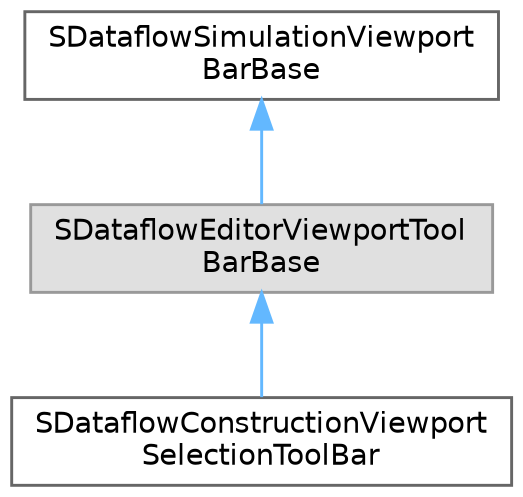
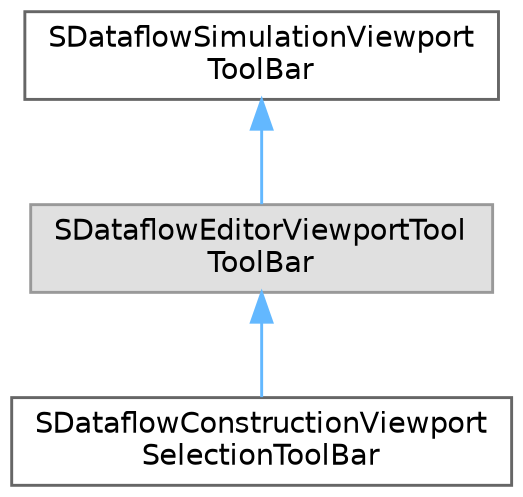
(262, 56) -> (262, 56)
(262, 249) -> (262, 249)
